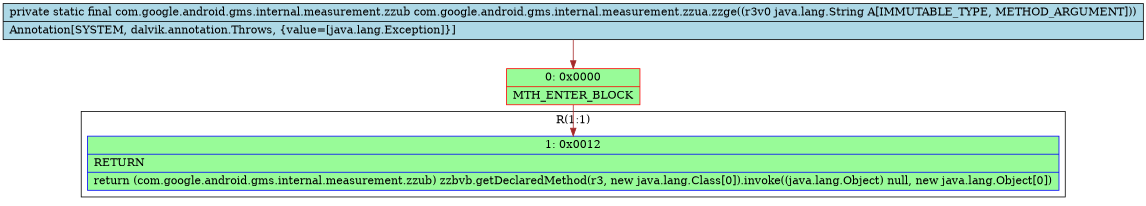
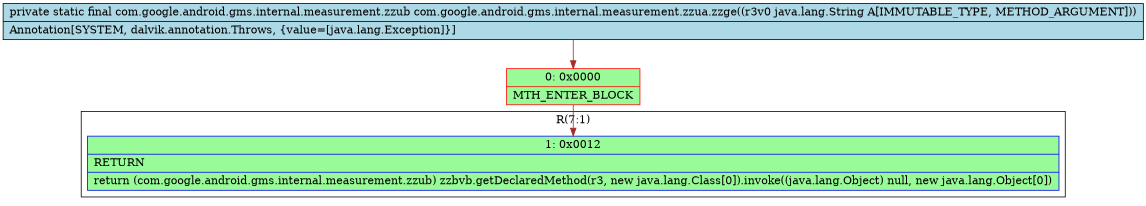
(573, 120) -> (573, 120)
